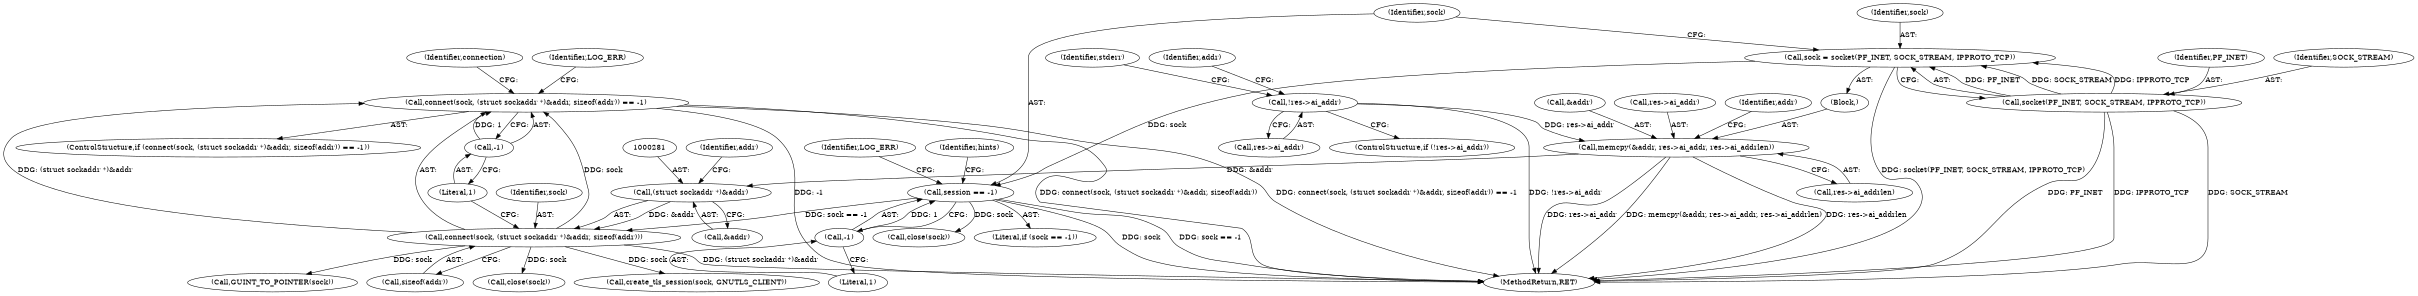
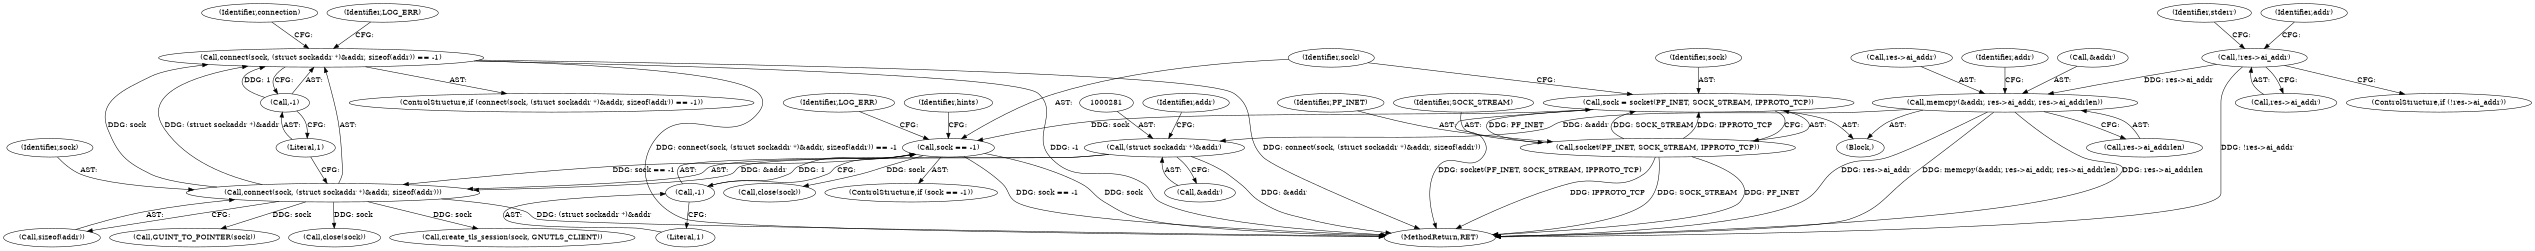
(1772, 124) -> (1895, 119)
(961, 193) -> (948, 148)
none -> (1281, 212)
(1035, 238) -> (911, 193)
